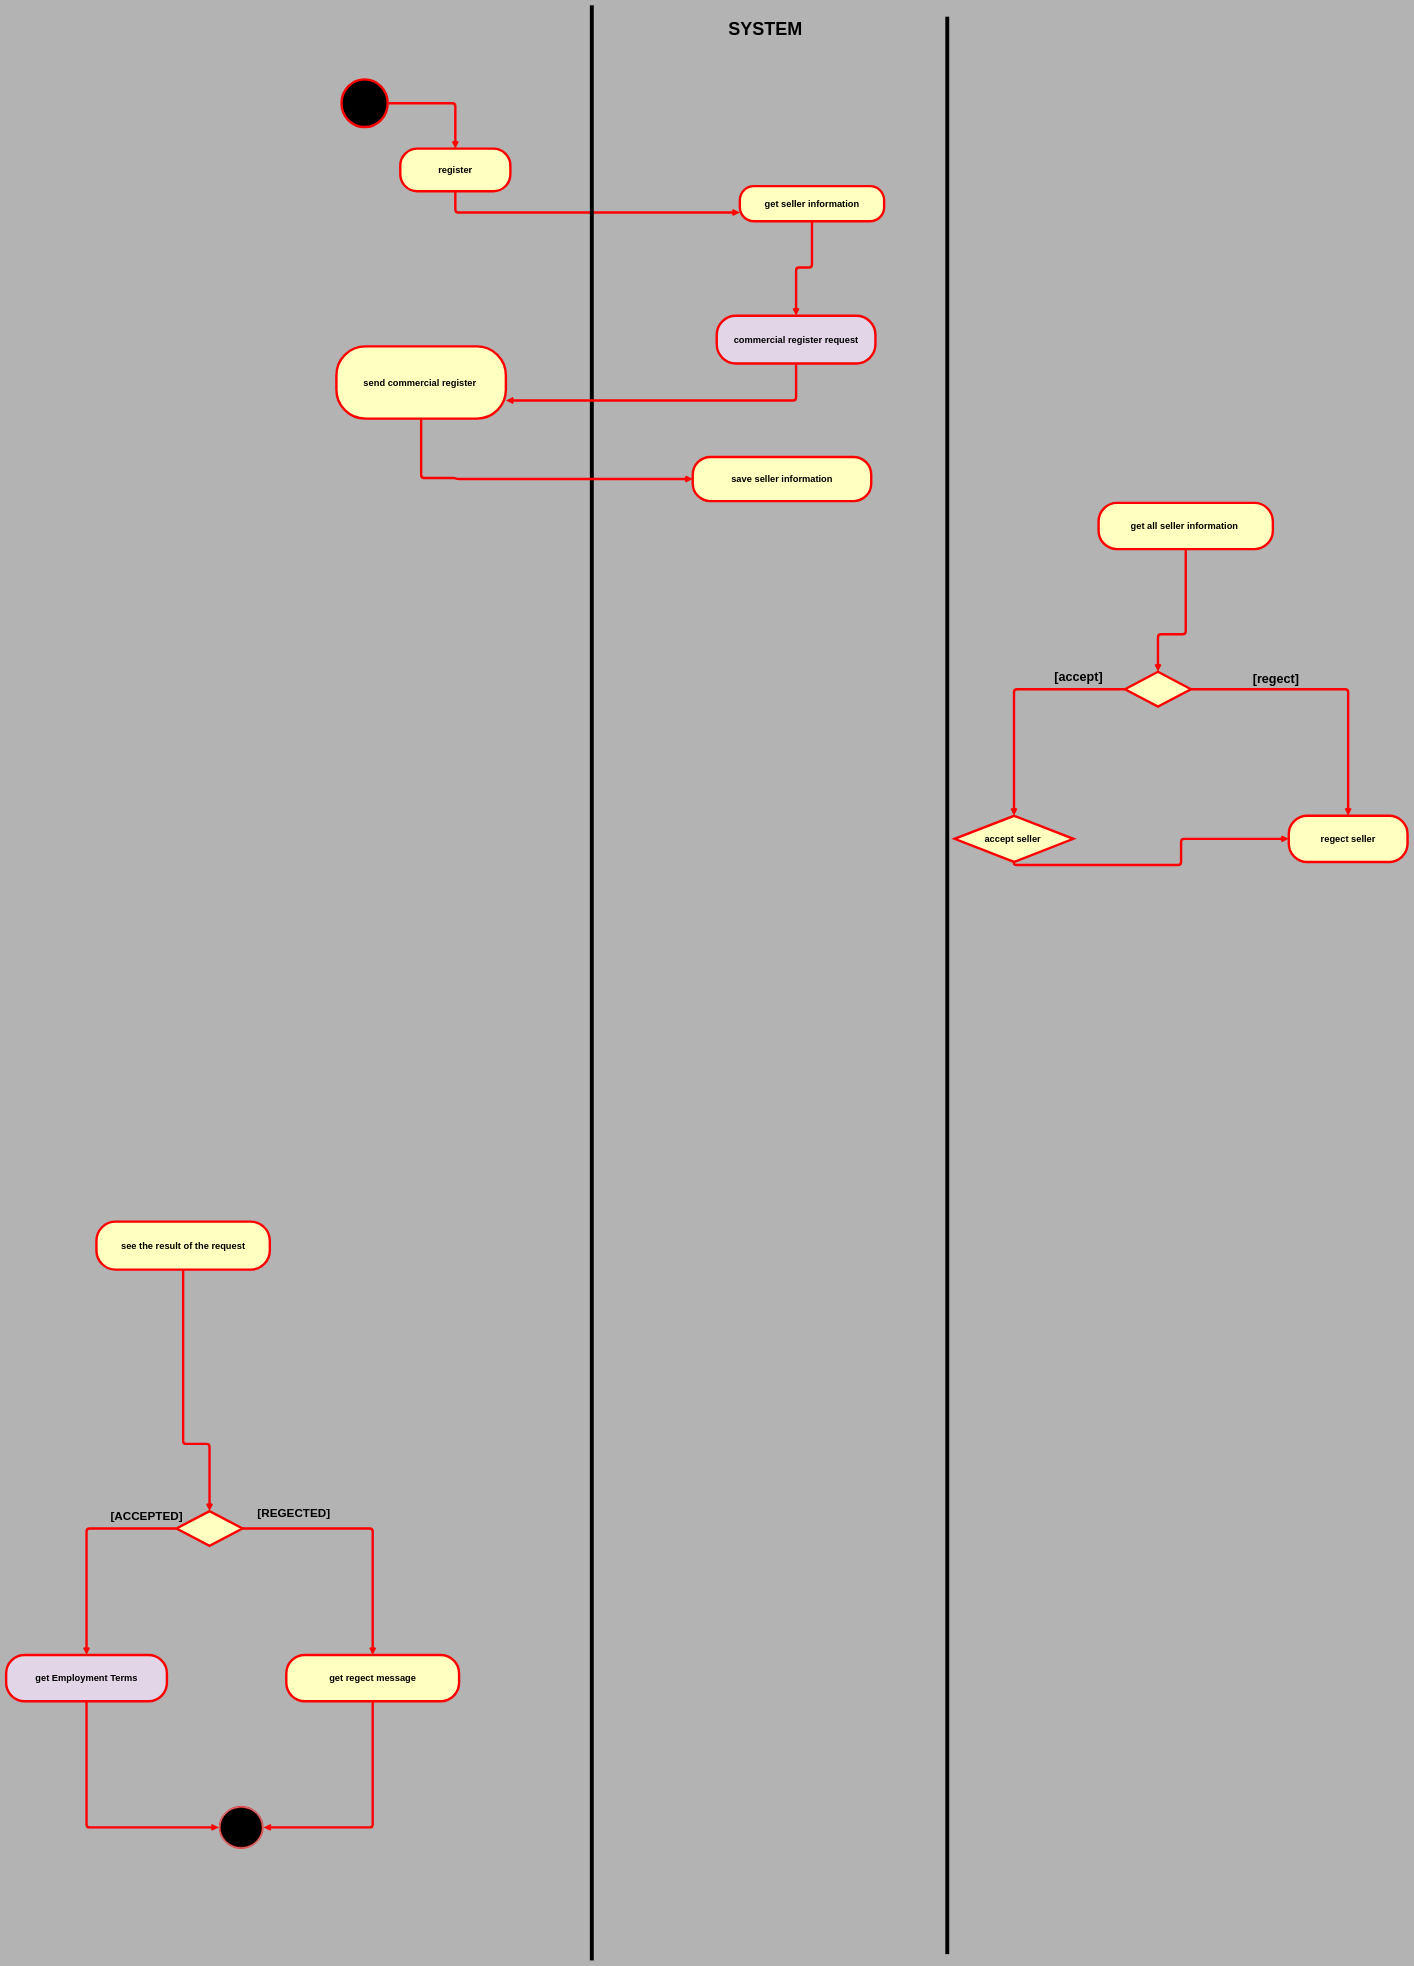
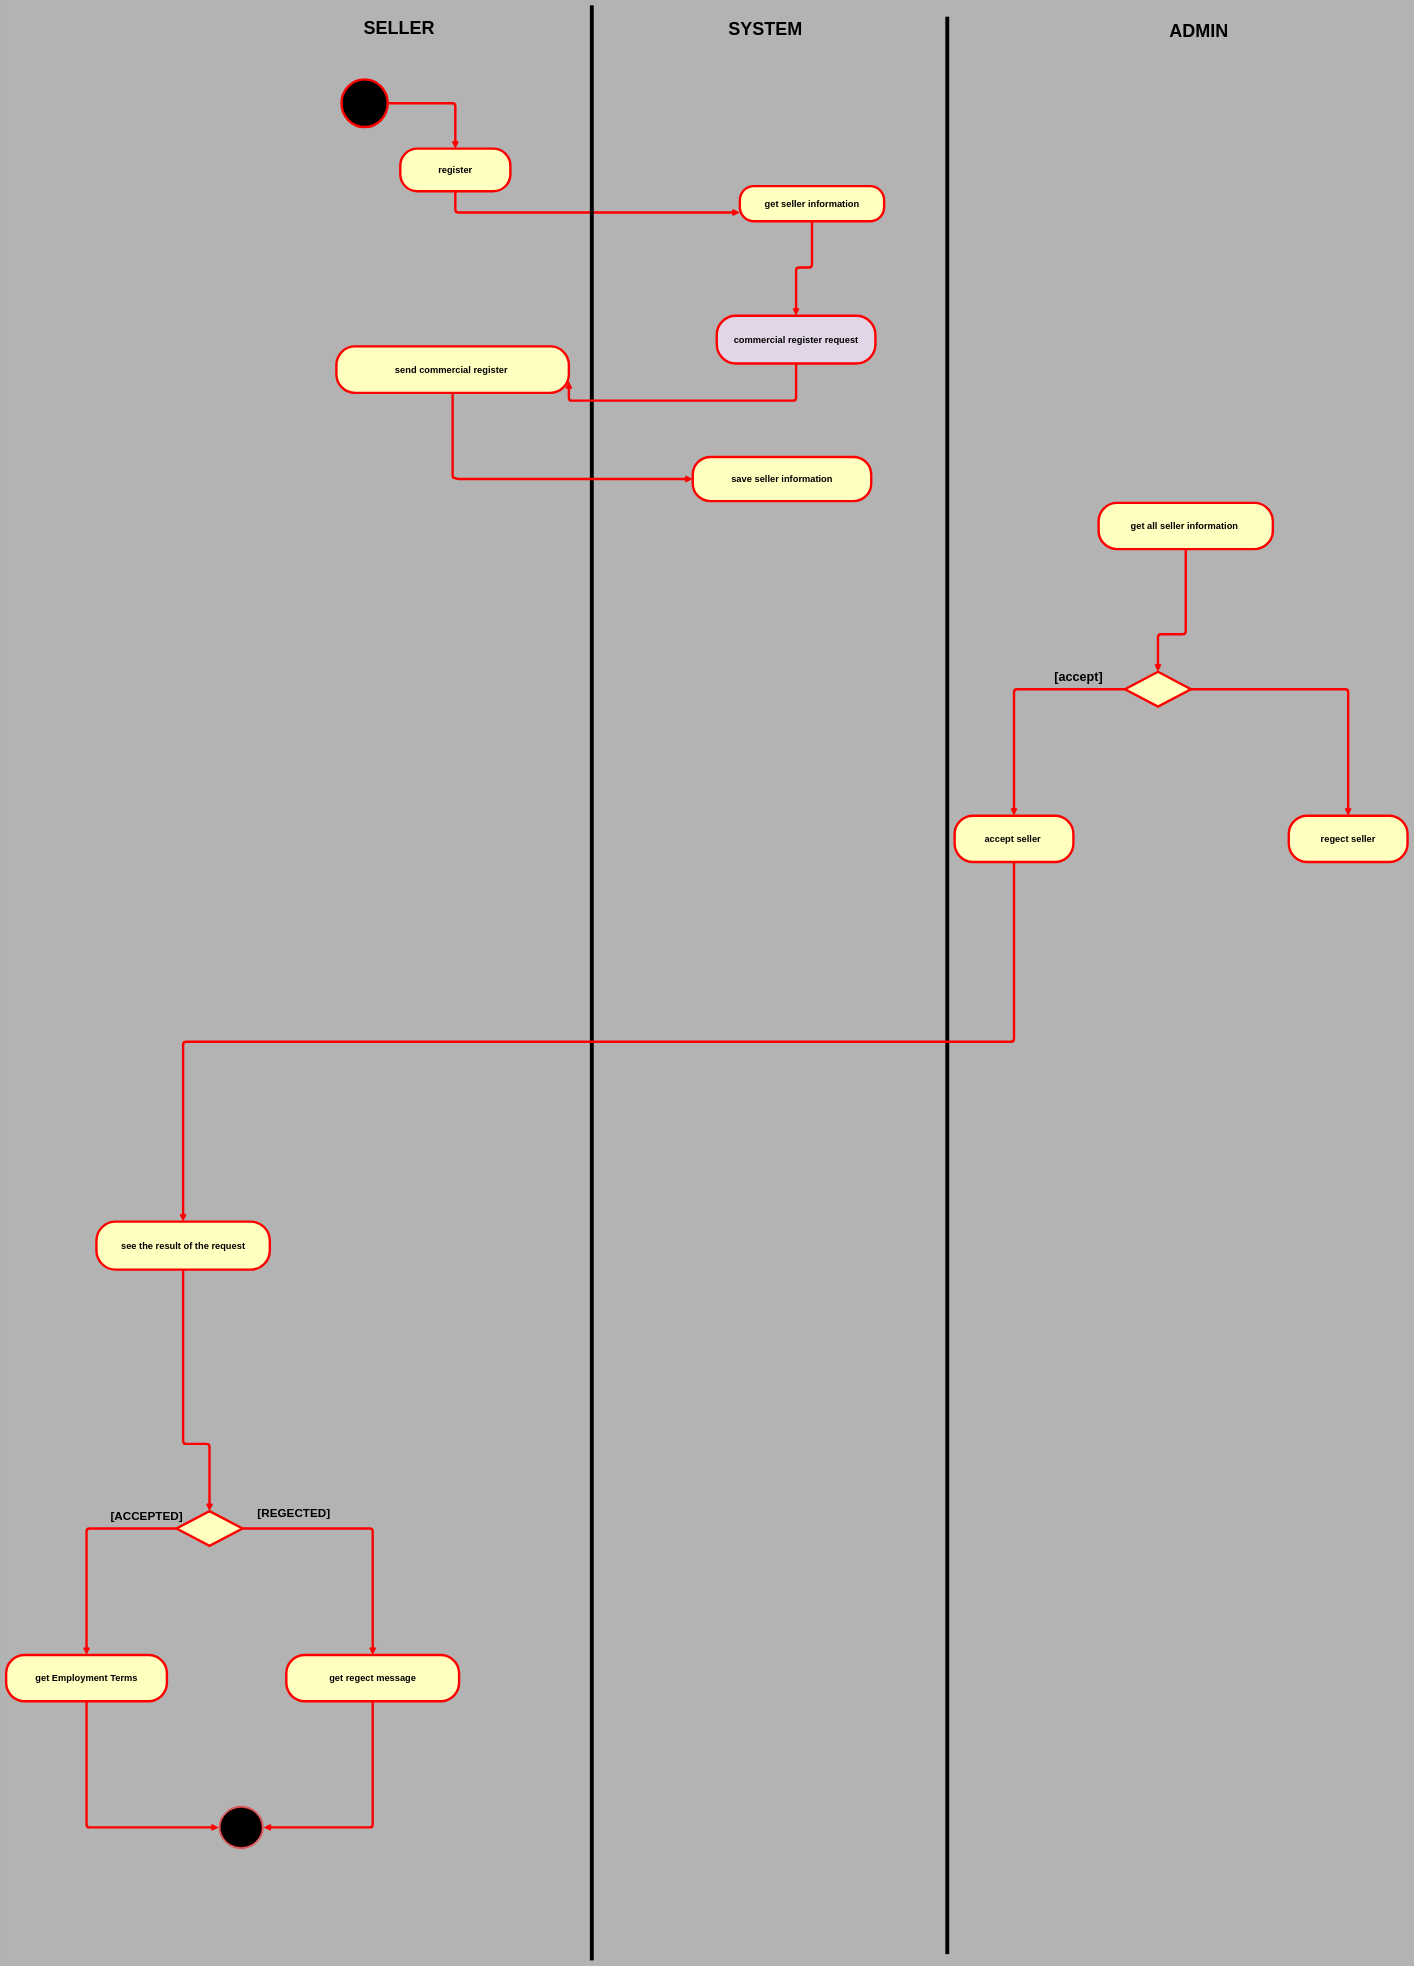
none -> (399, 27)
none -> (1199, 30)
(421, 382) -> (453, 369)
(1276, 679) -> none
(1014, 839) -> (1014, 839)
(1161, 865) -> (601, 1042)
(87, 1678) -> (87, 1678)
